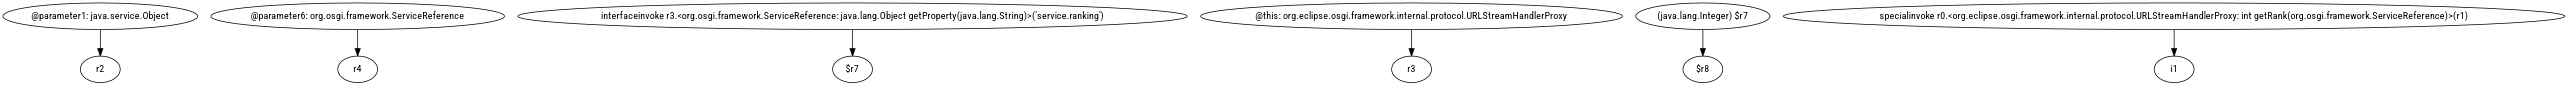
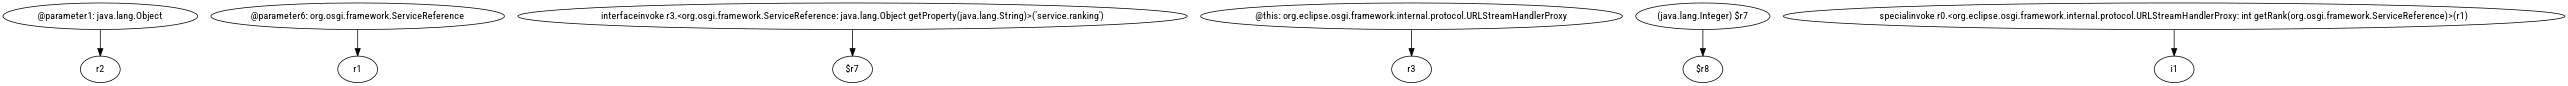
(100, 16) -> (100, 16)
(358, 69) -> (358, 69)
